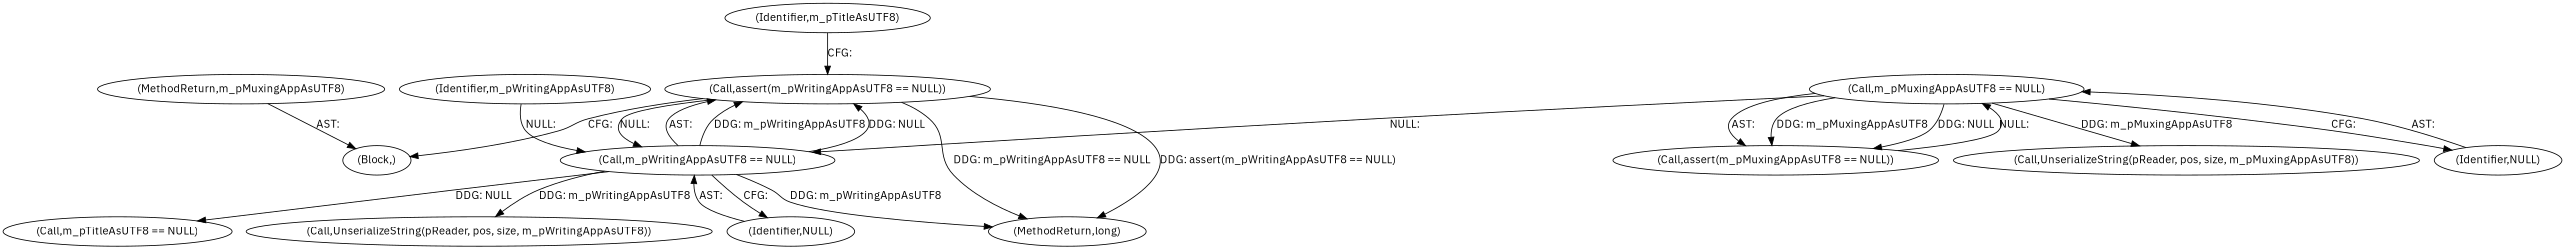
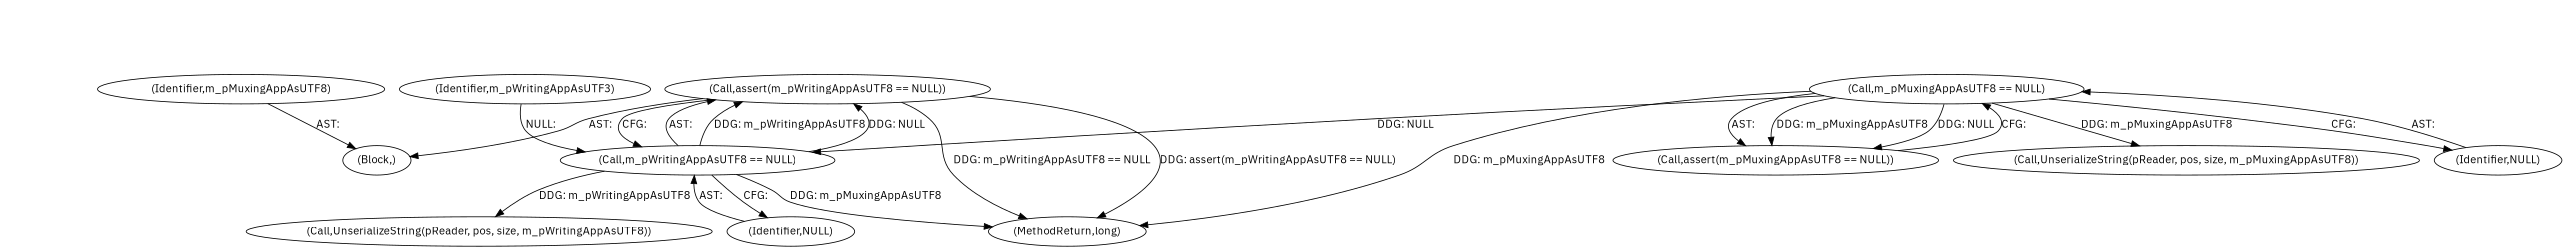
(828, 18) -> none
(241, 89) -> (241, 89)
(525, 89) -> (525, 89)
(602, 125) -> (602, 125)
(636, 125) -> (636, 125)
(1406, 125) -> (1406, 125)
(2015, 125) -> (2015, 125)
none -> (1474, 140)
(866, 196) -> (866, 196)
(118, 232) -> none
